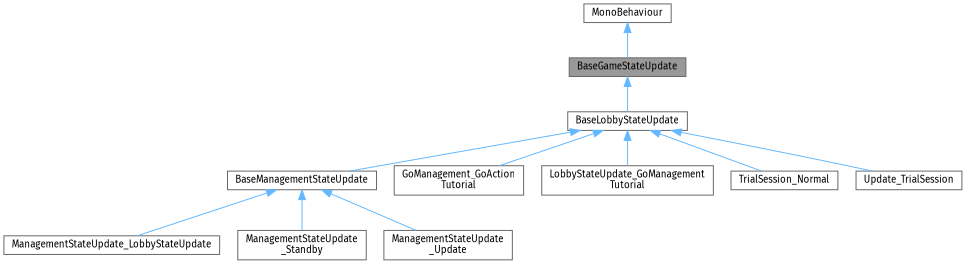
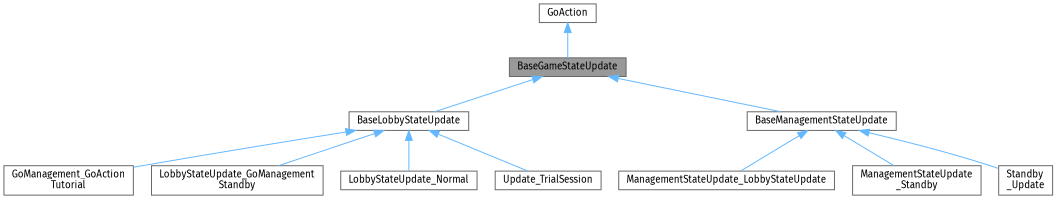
(628, 13) -> (568, 13)
(460, 152) -> (699, 95)
(628, 180) -> (237, 180)
(784, 180) -> (409, 180)
(448, 245) -> (1026, 180)
